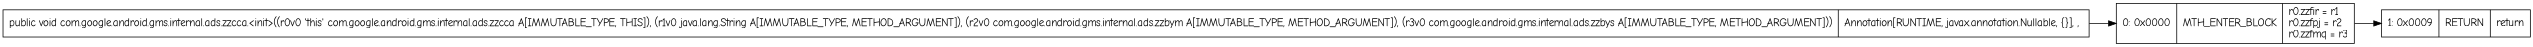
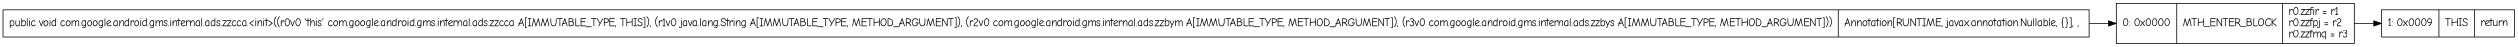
(2465, 23) -> (2457, 23)
